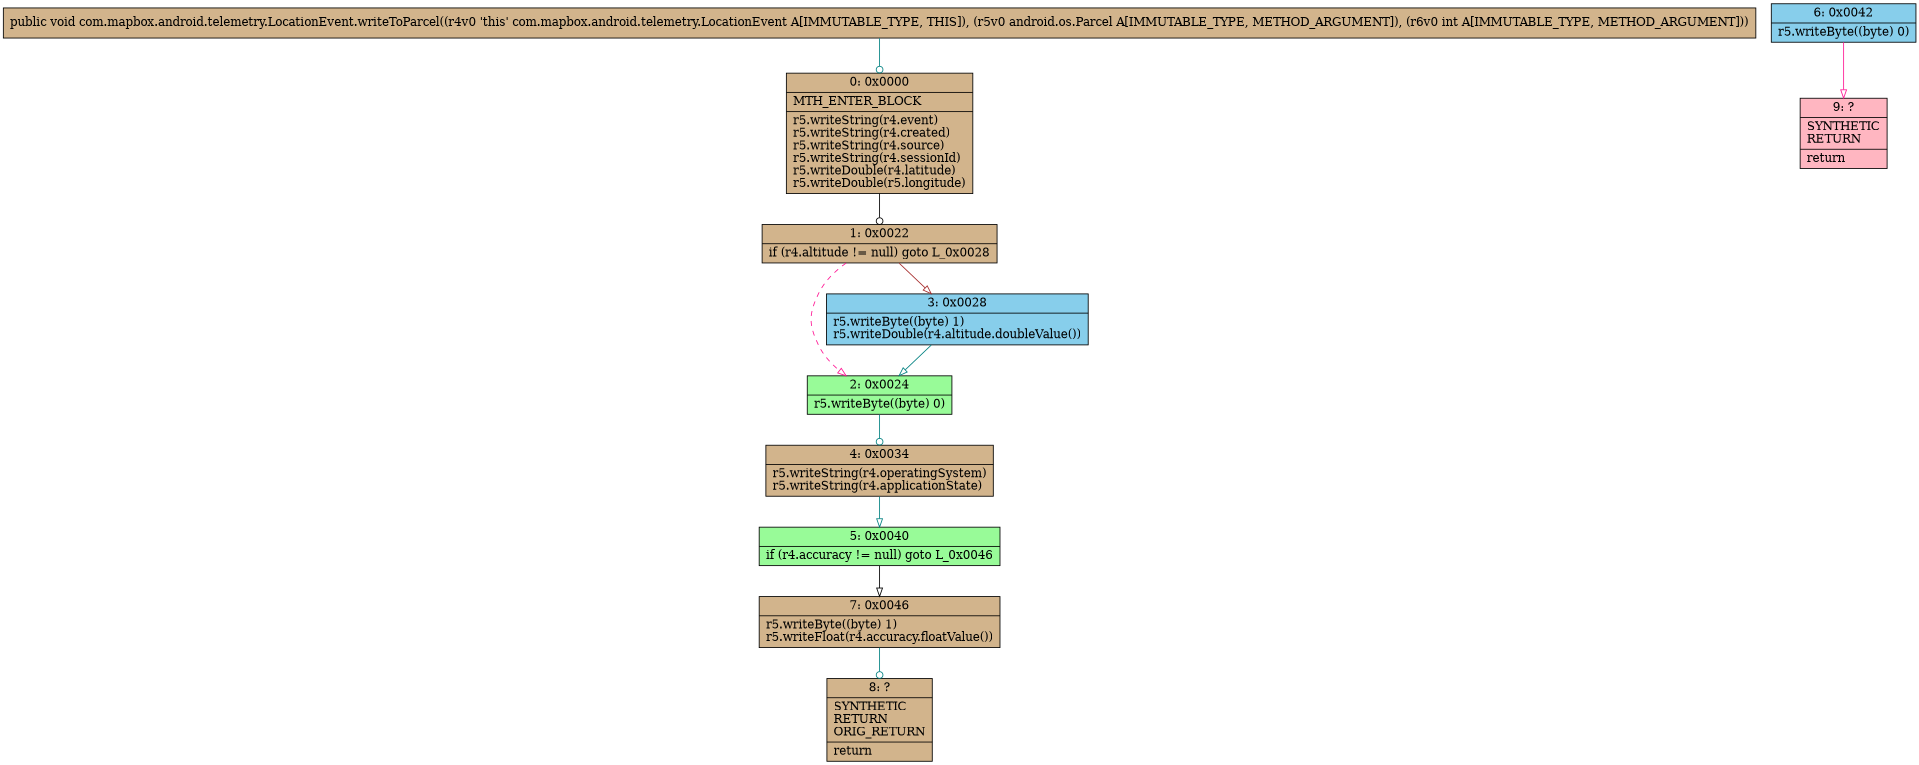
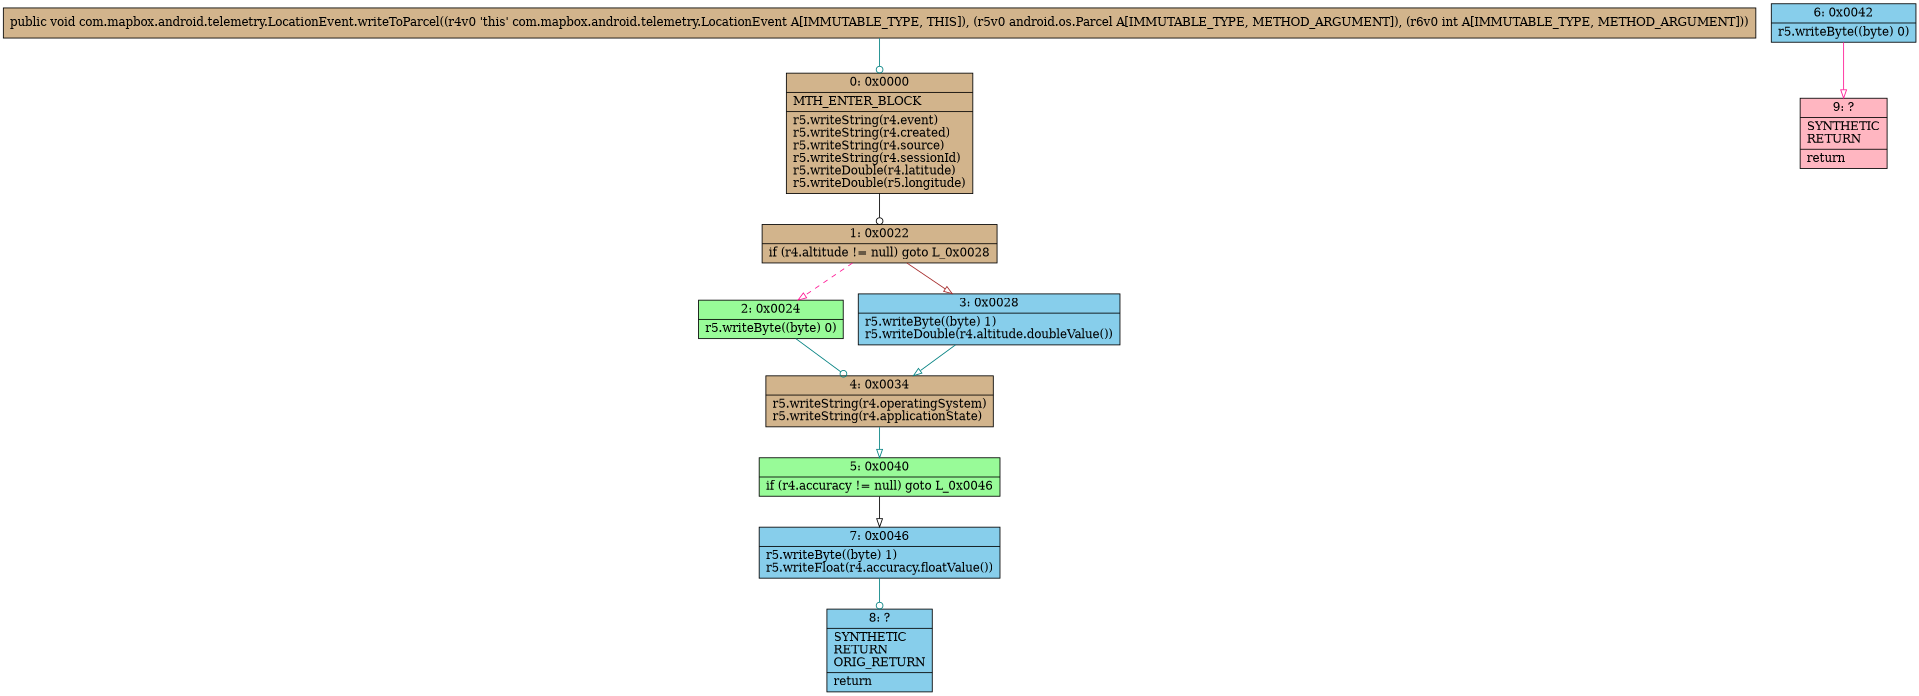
(918, 357) -> (938, 358)
(880, 622) -> (880, 553)
(880, 720) -> (880, 650)
